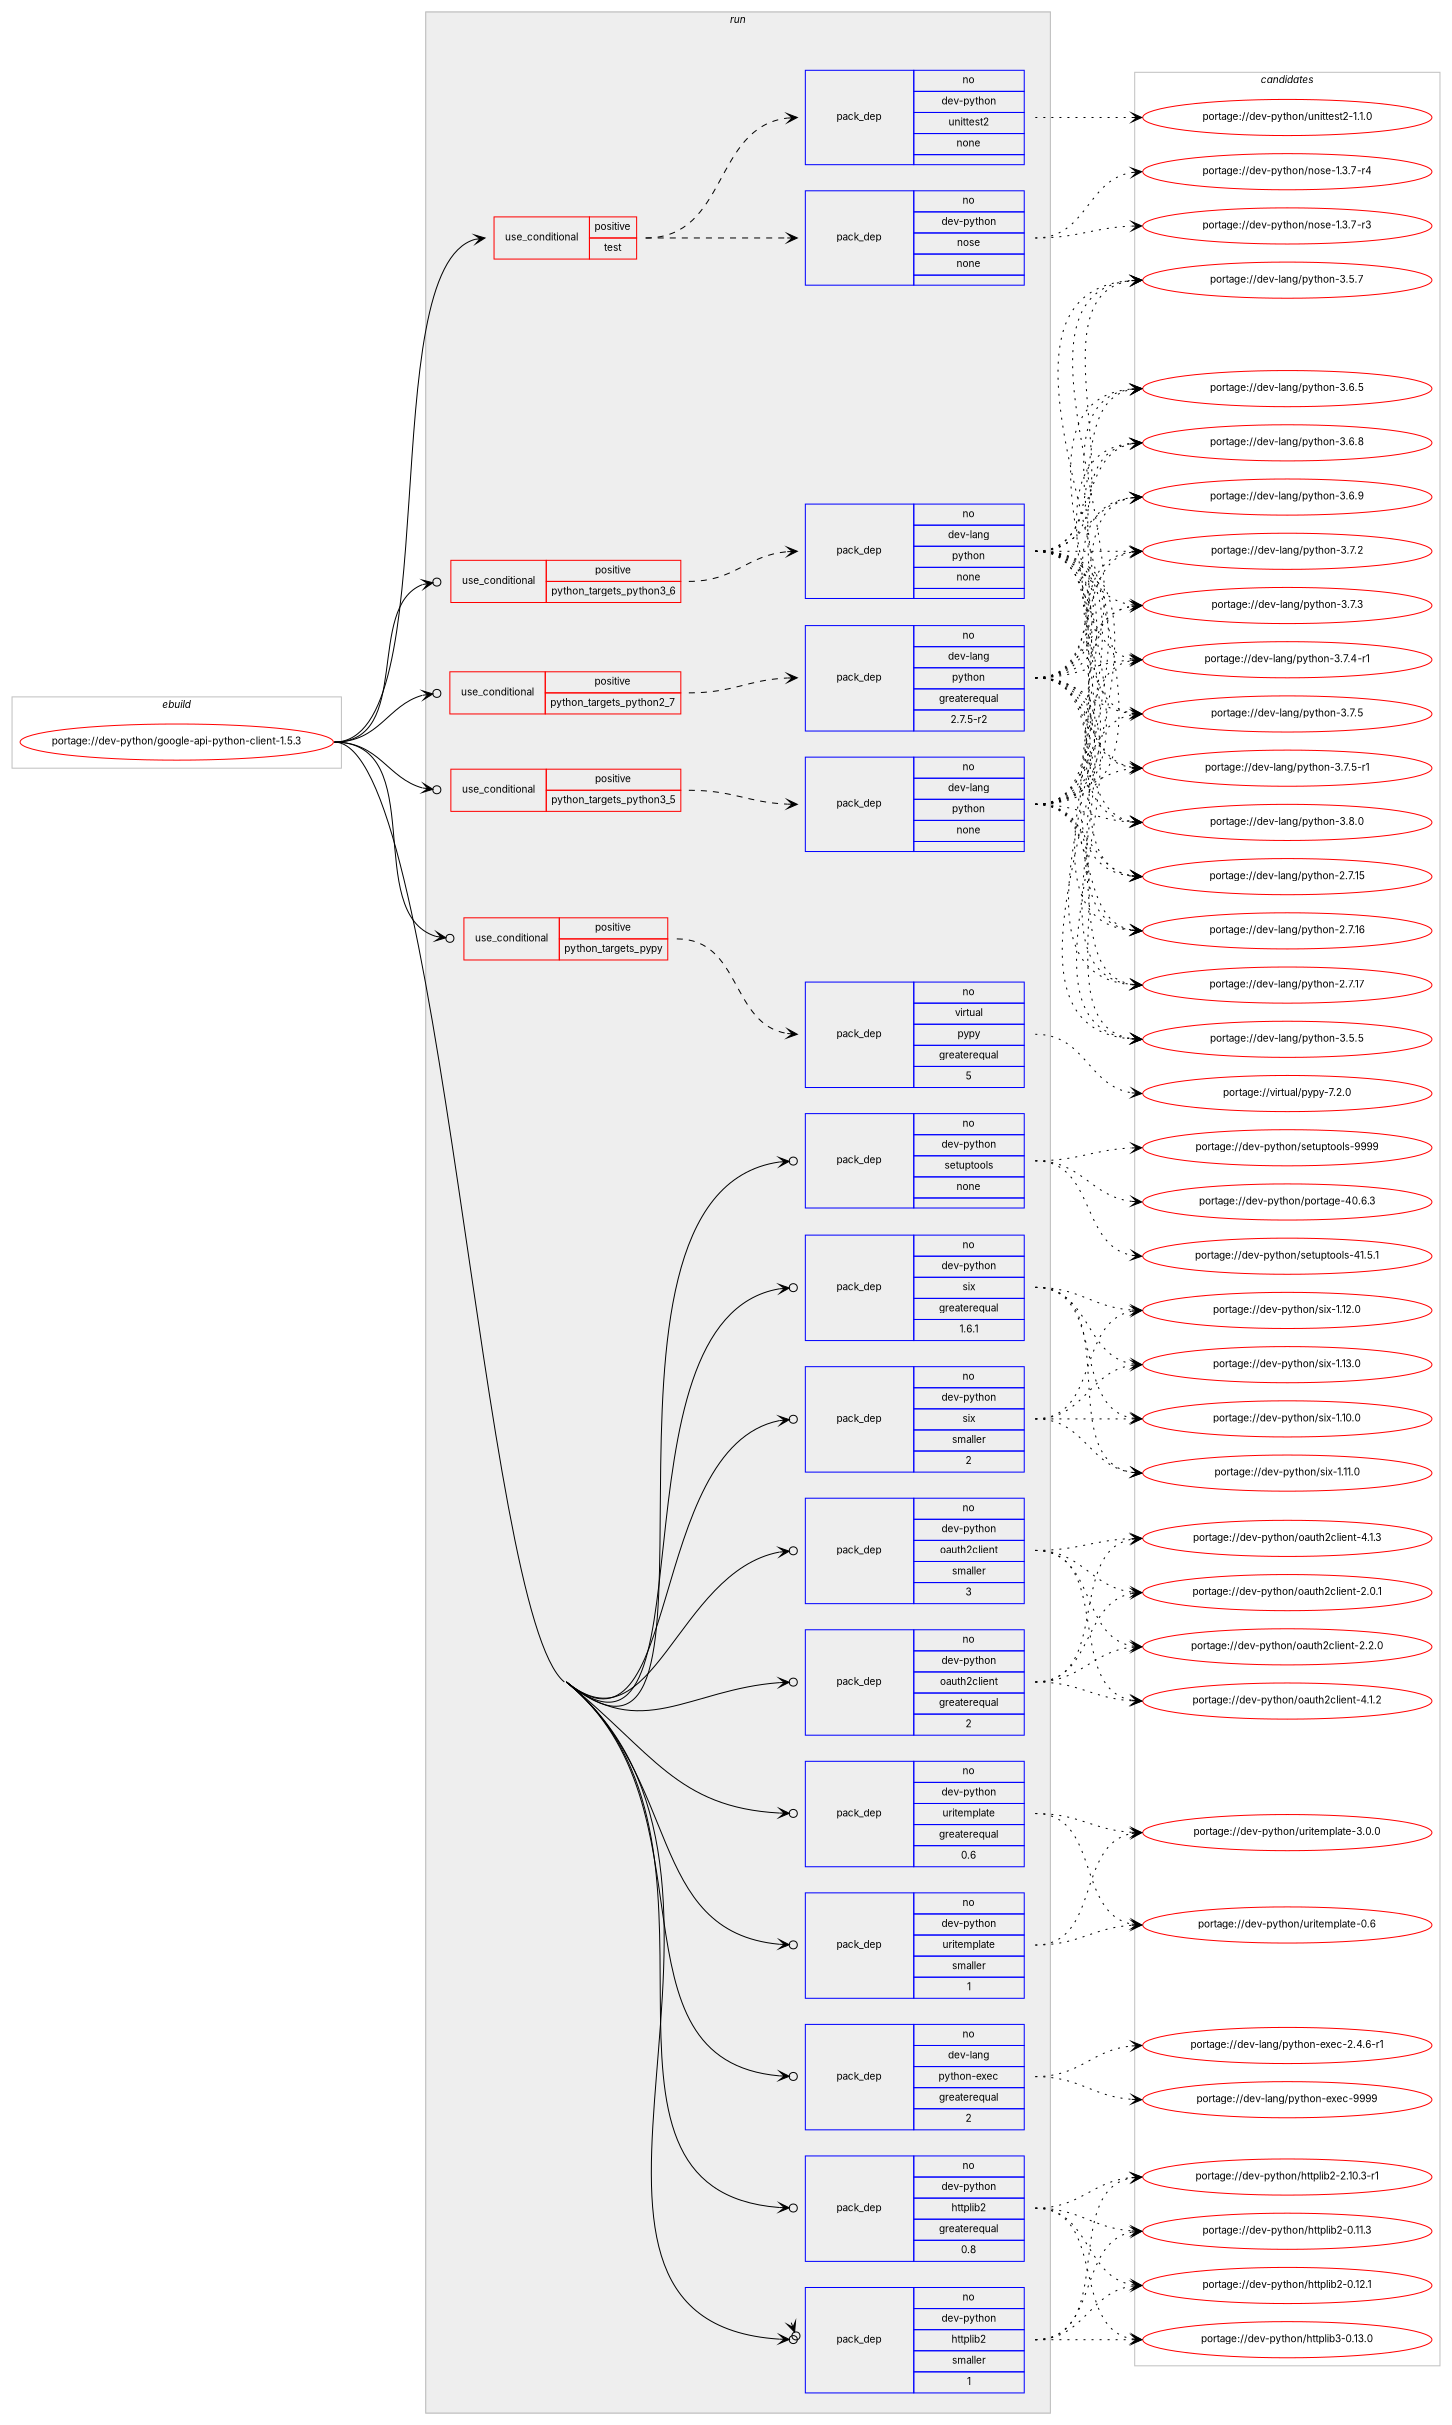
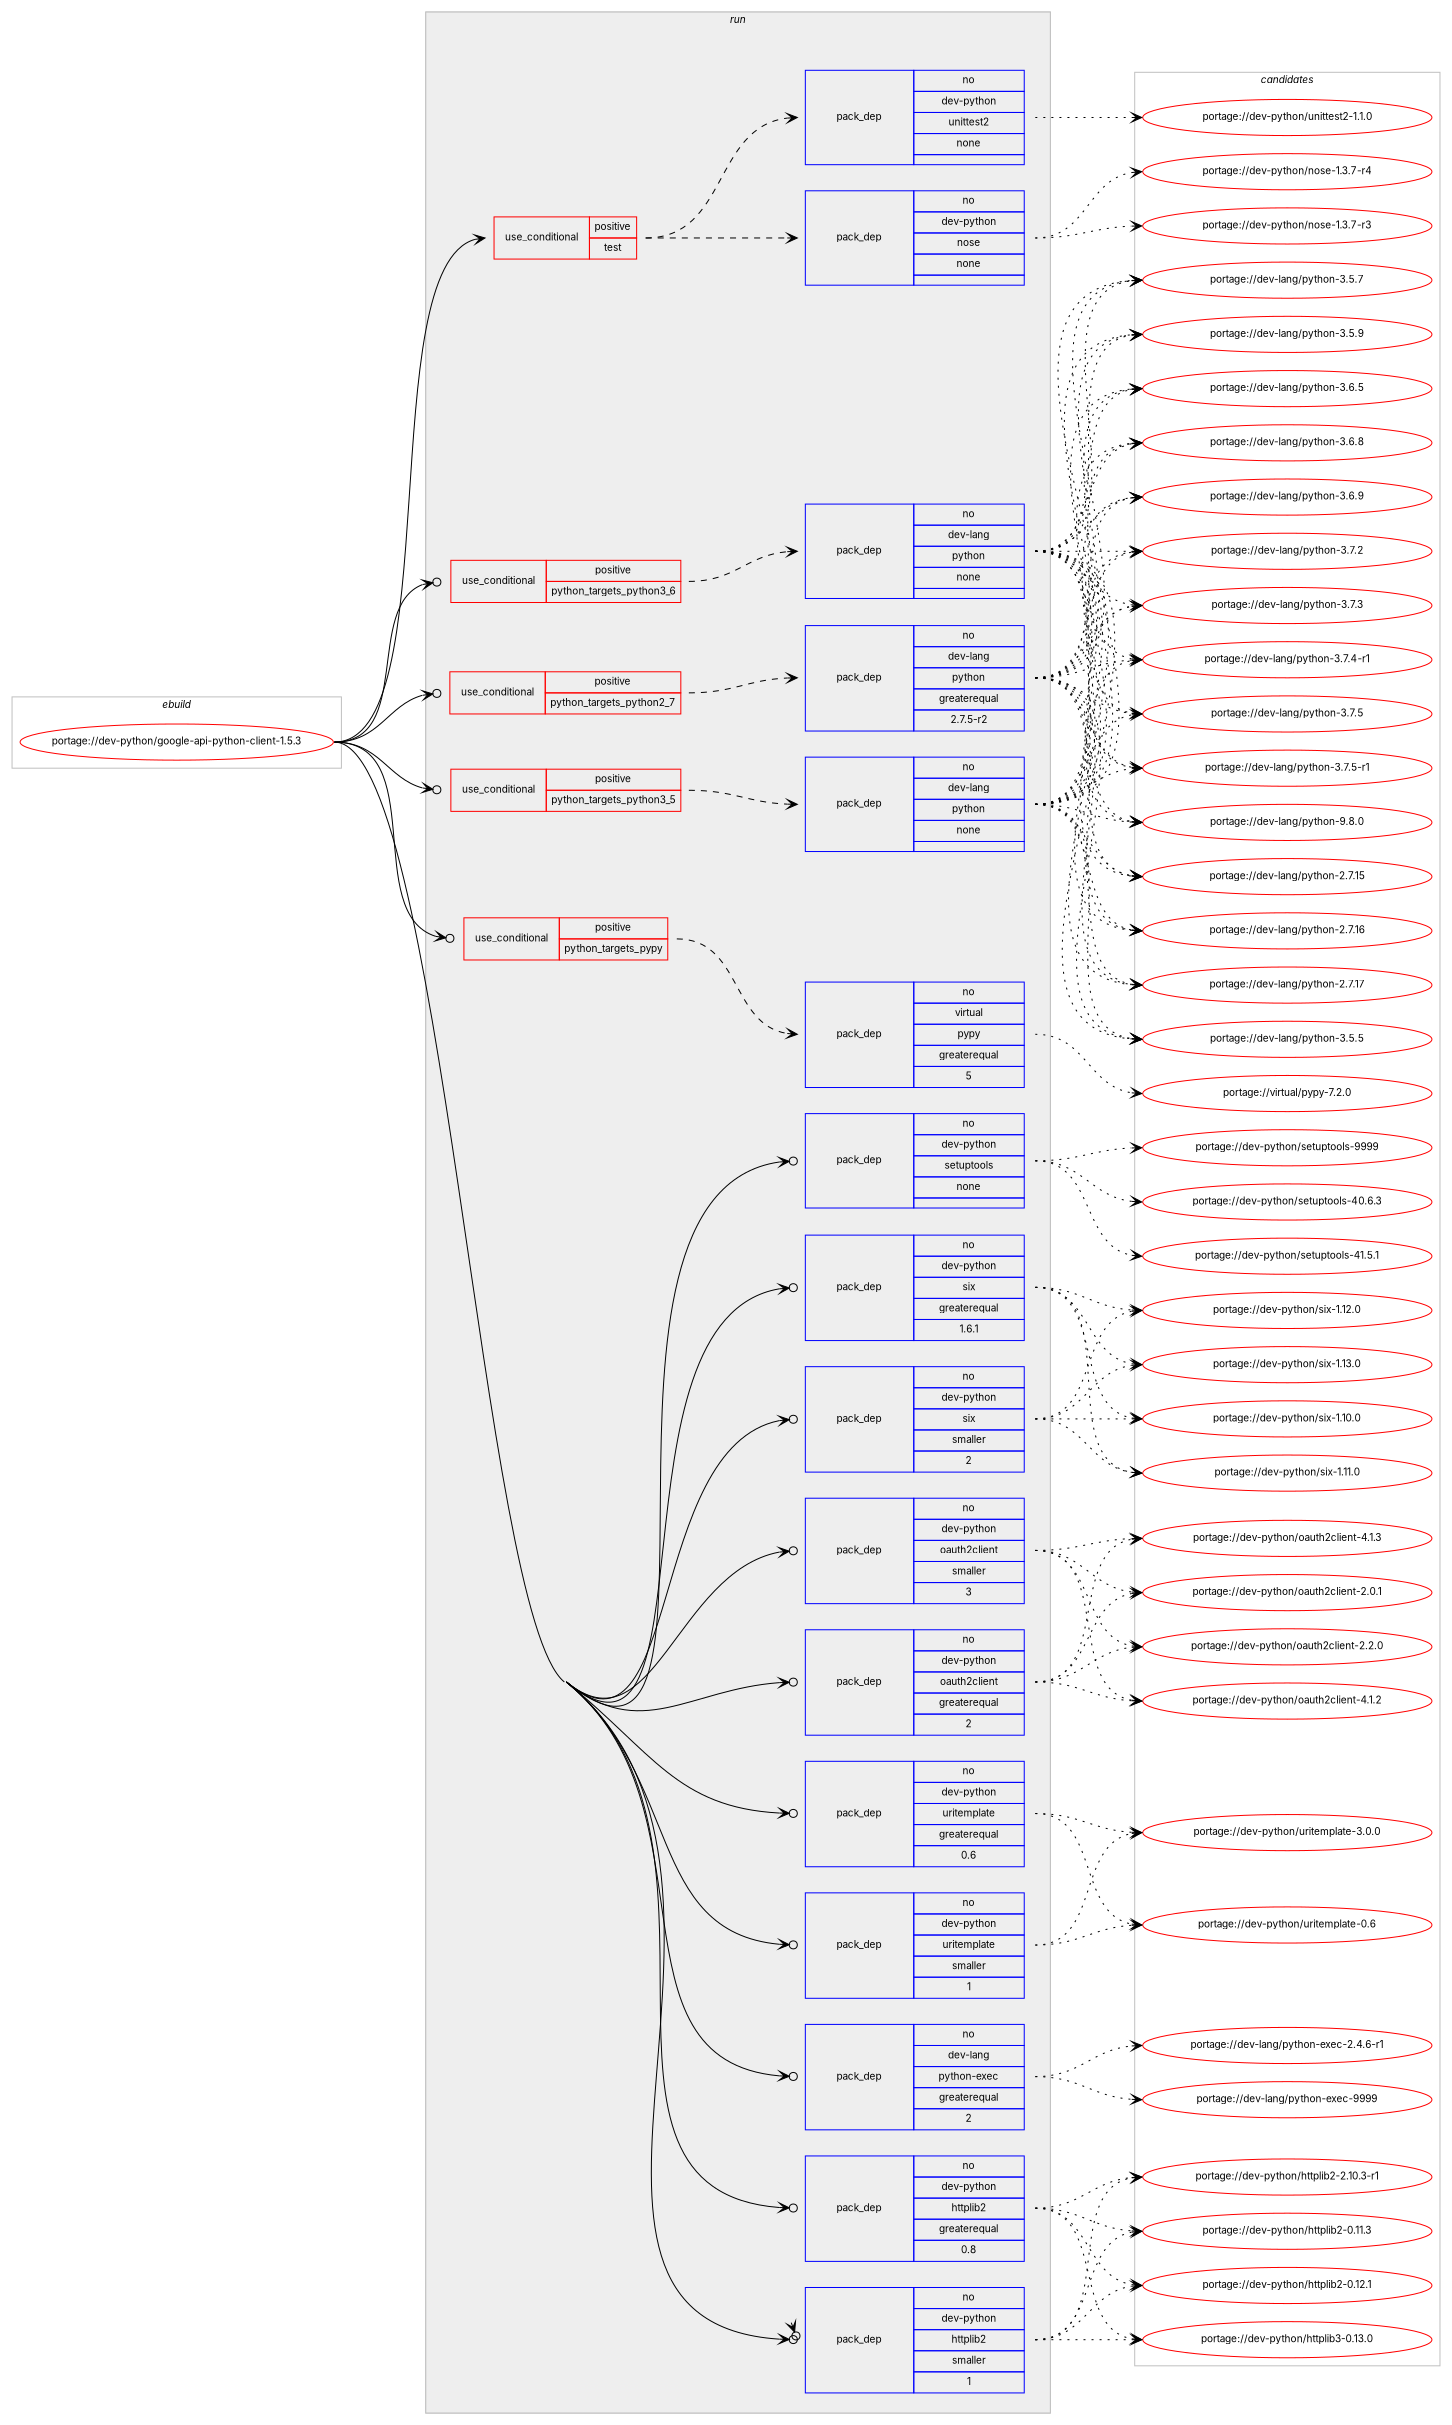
none -> (1287, 334)
(1287, 822) -> (1287, 822)
(1287, 1202) -> (1287, 1202)
